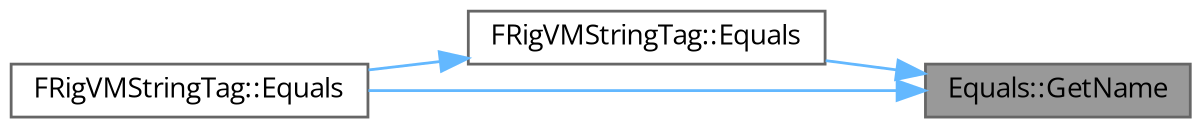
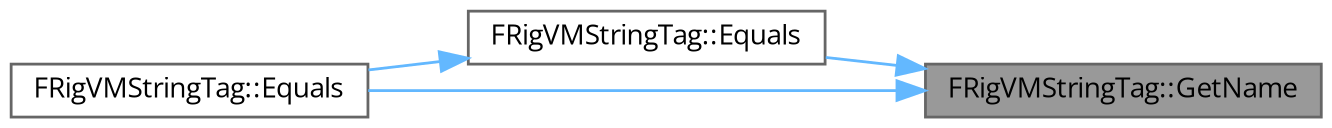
(1058, 91) -> (1123, 91)
